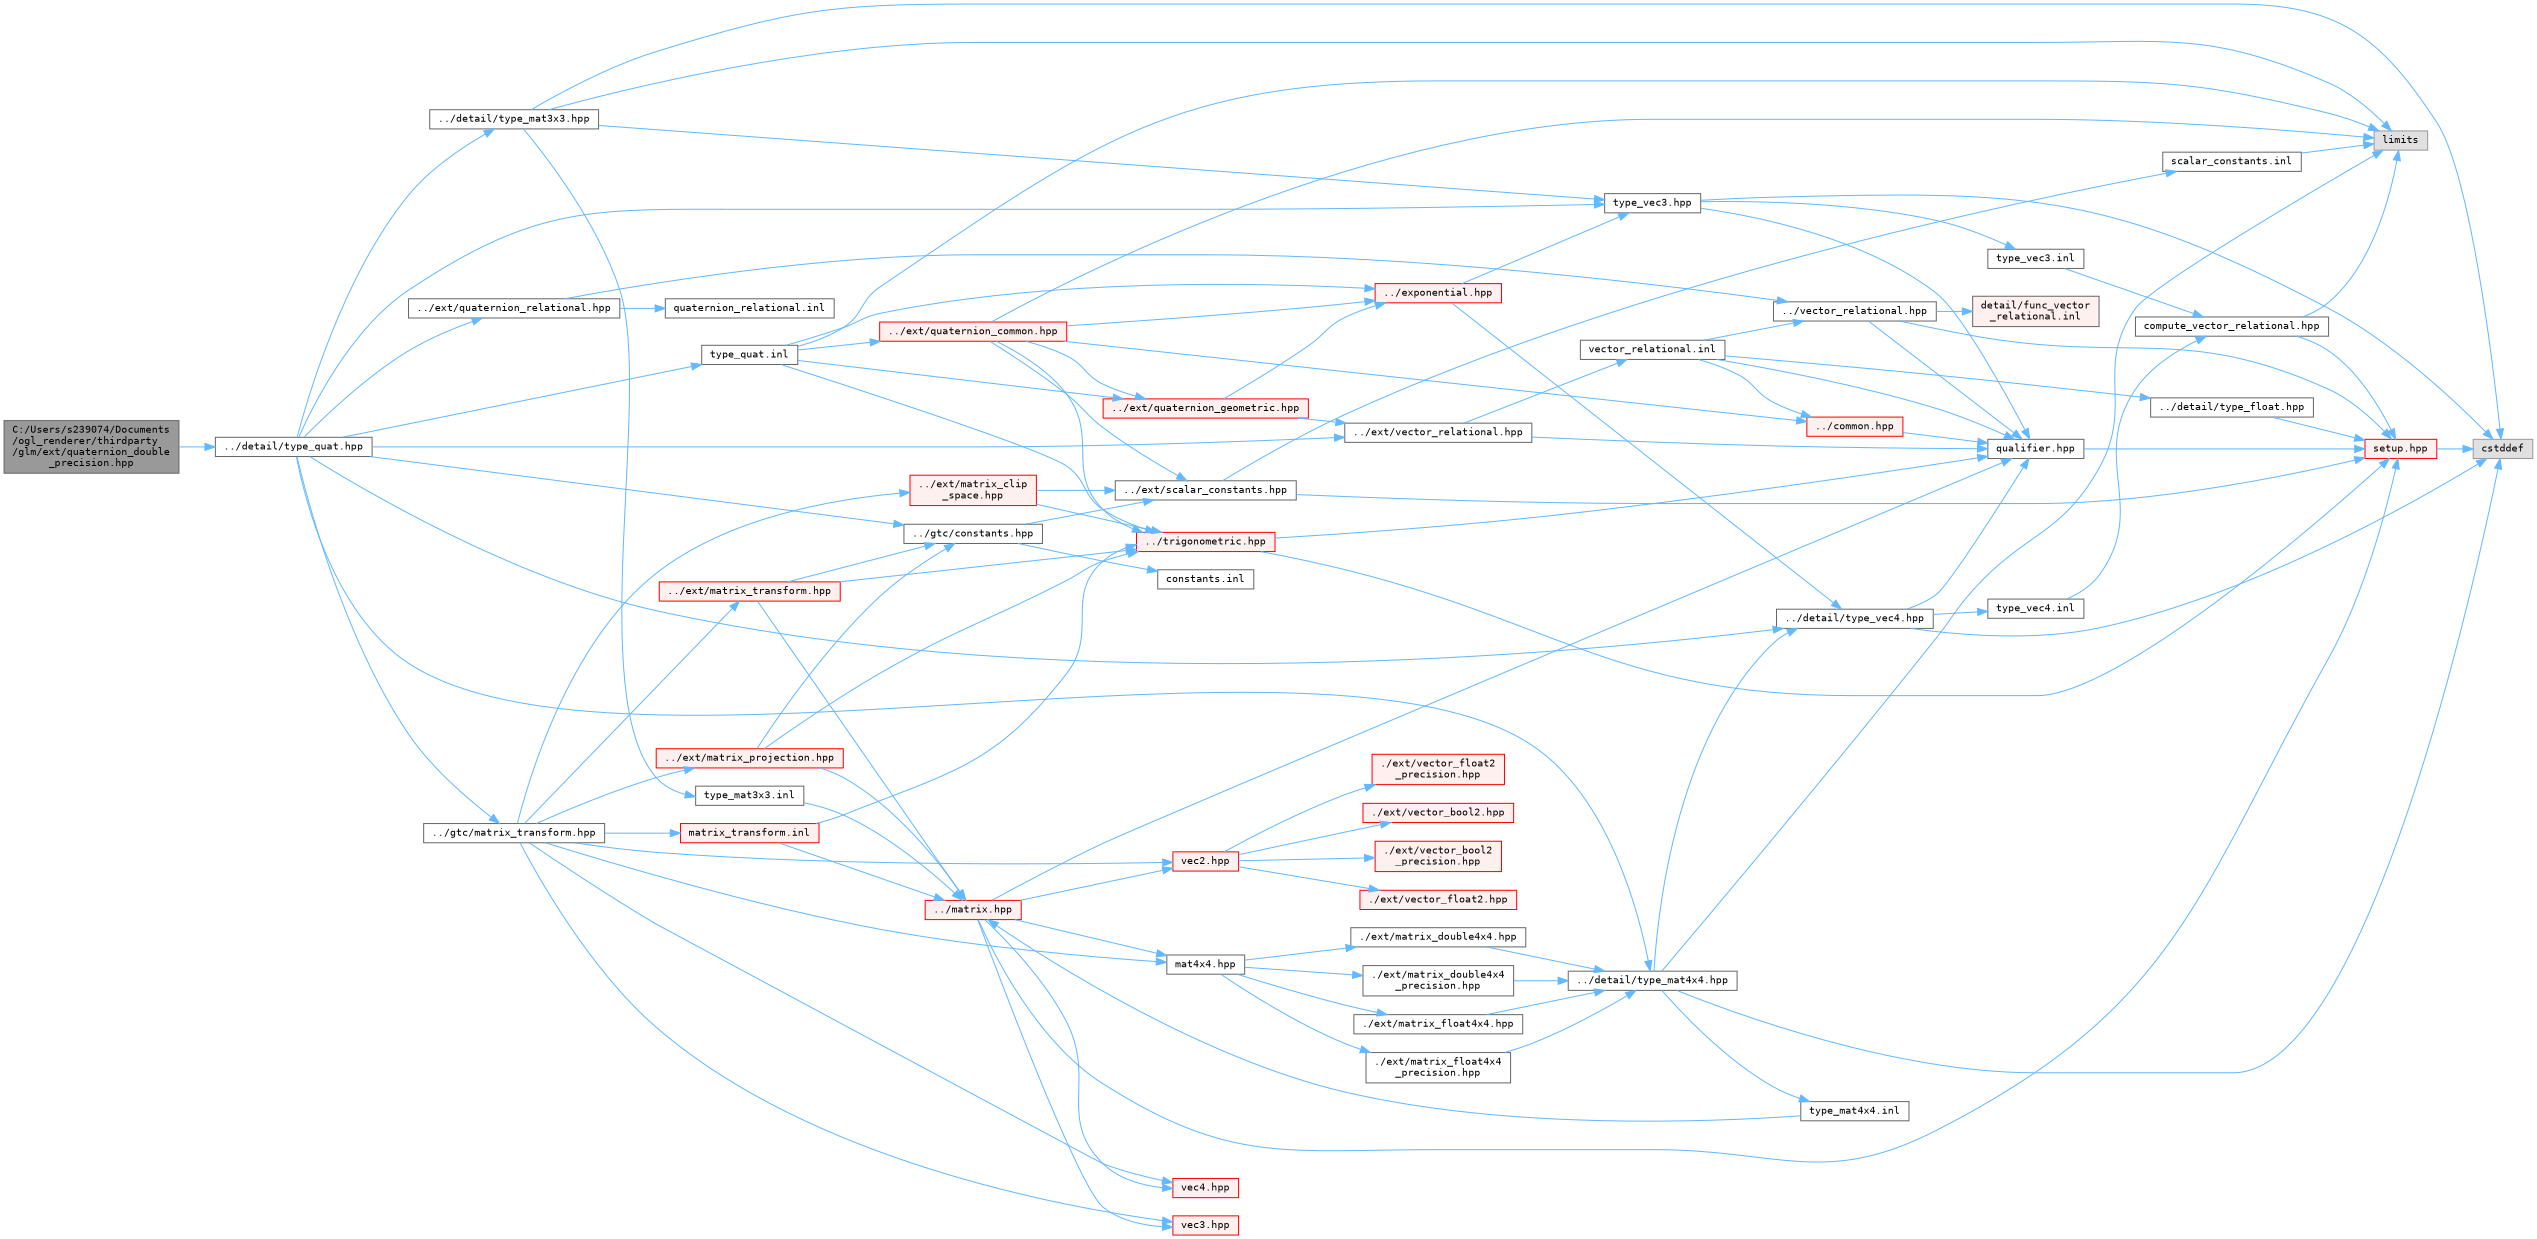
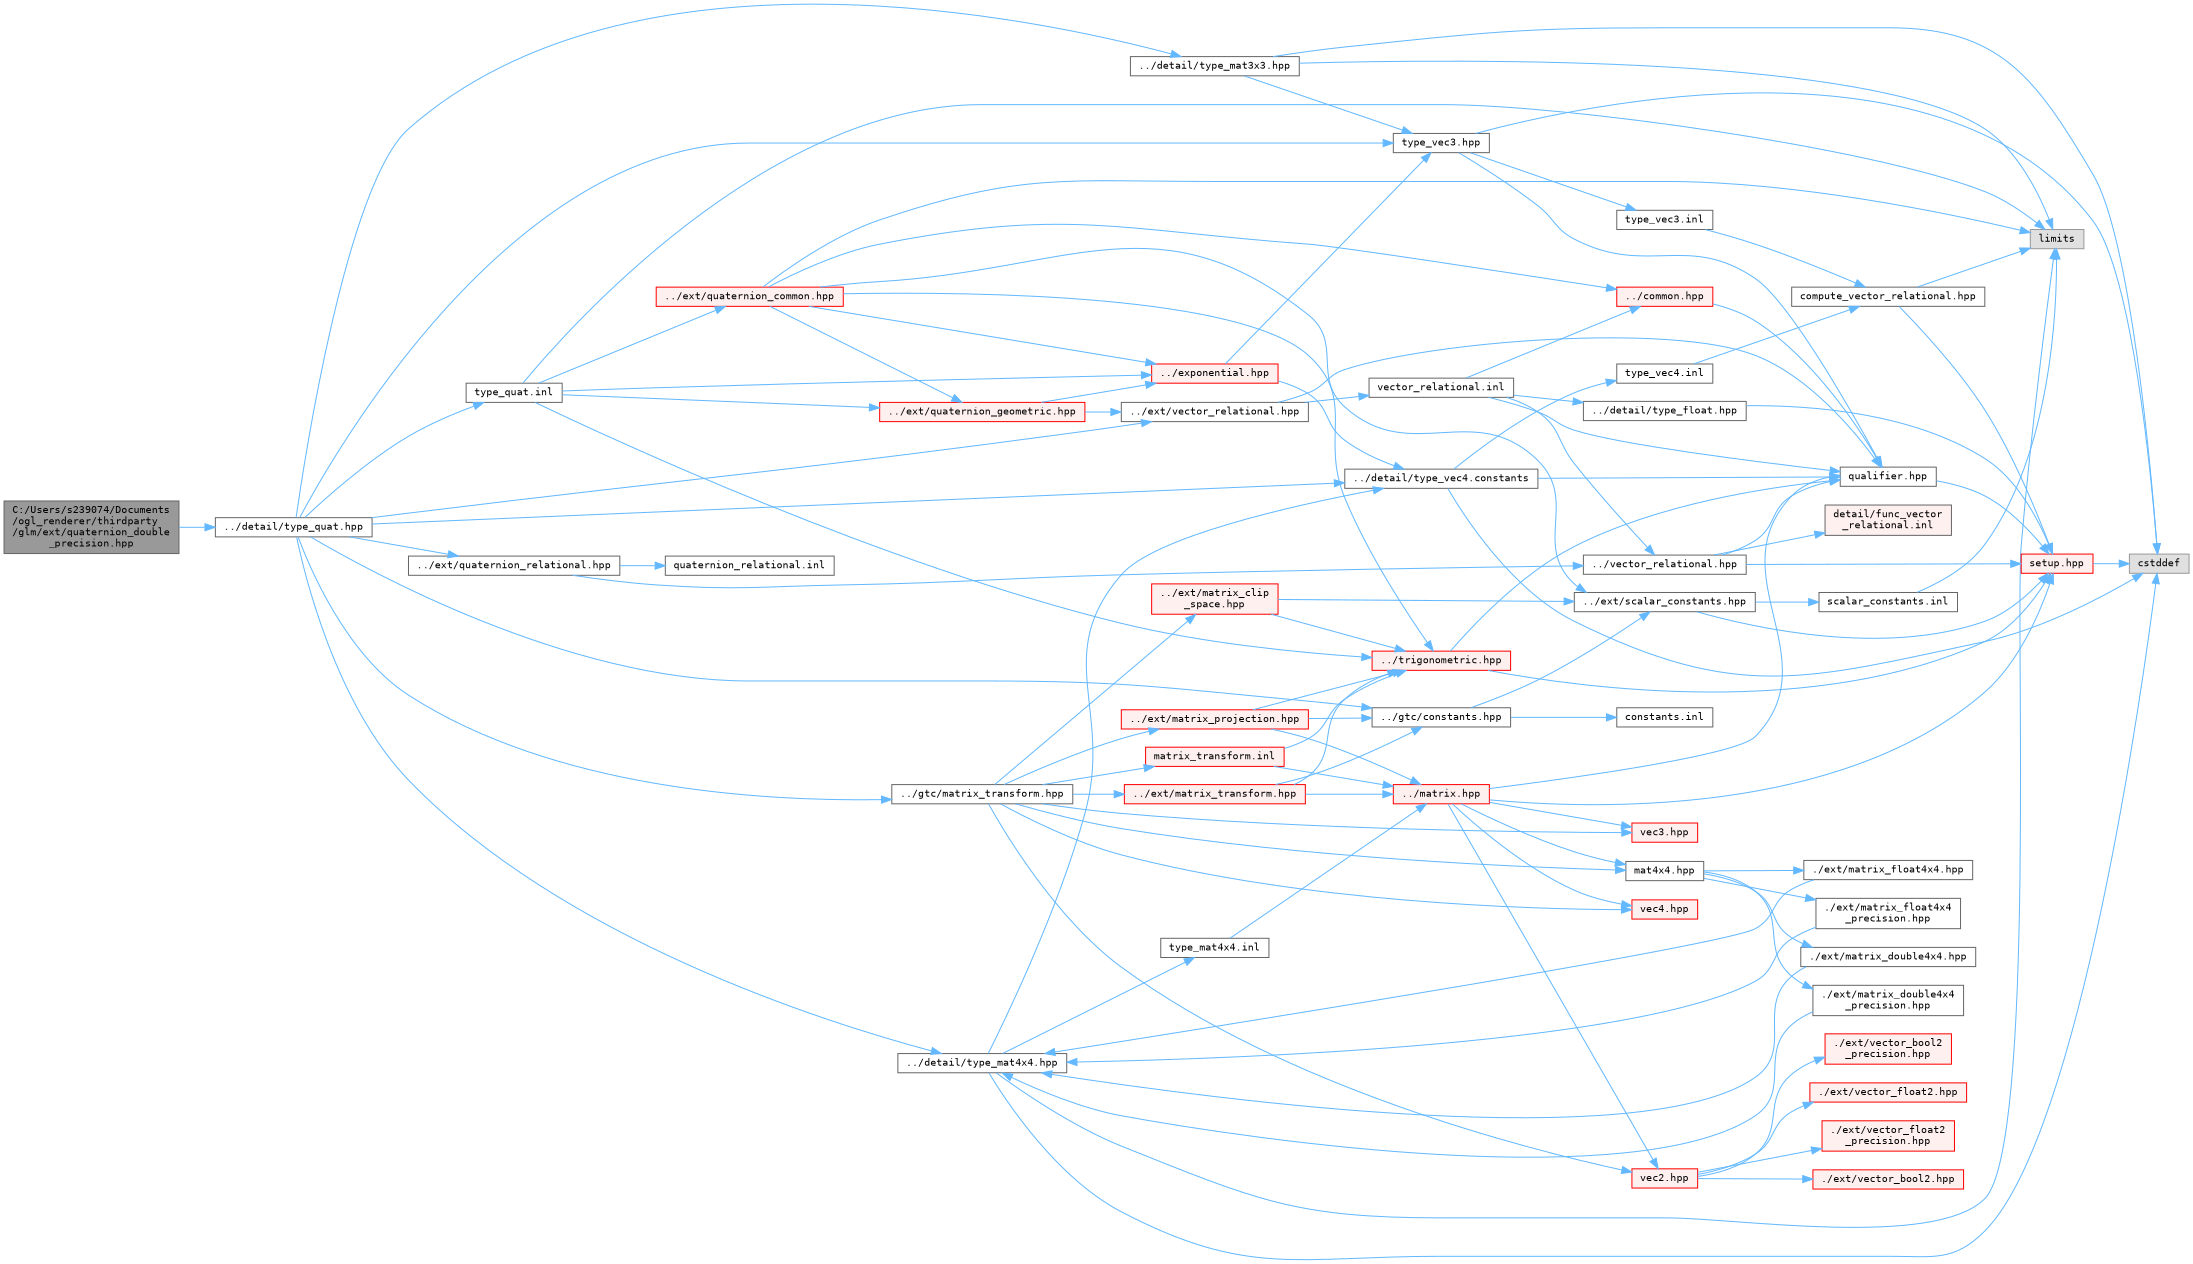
(1855, 619) -> (1441, 479)
(750, 796) -> none
